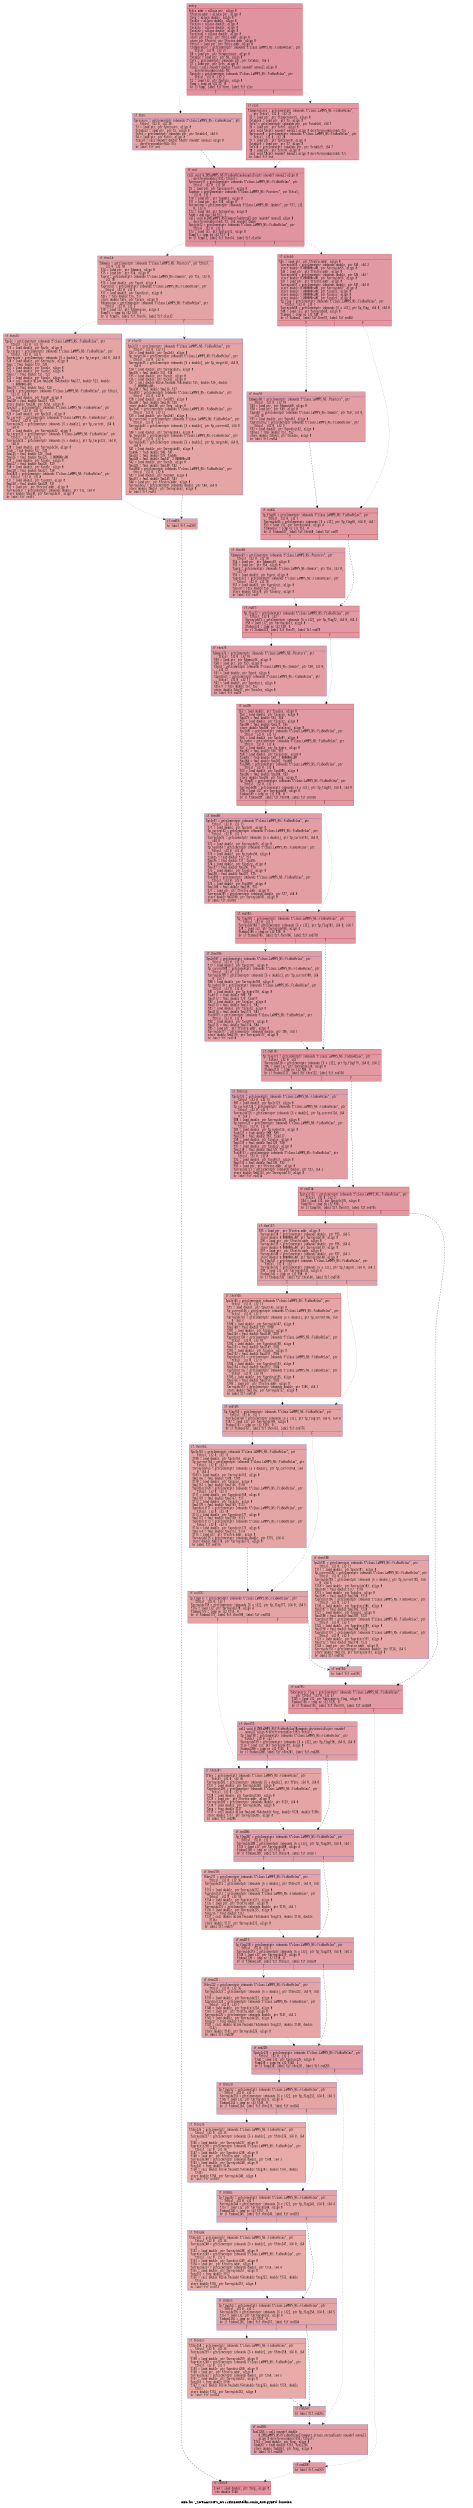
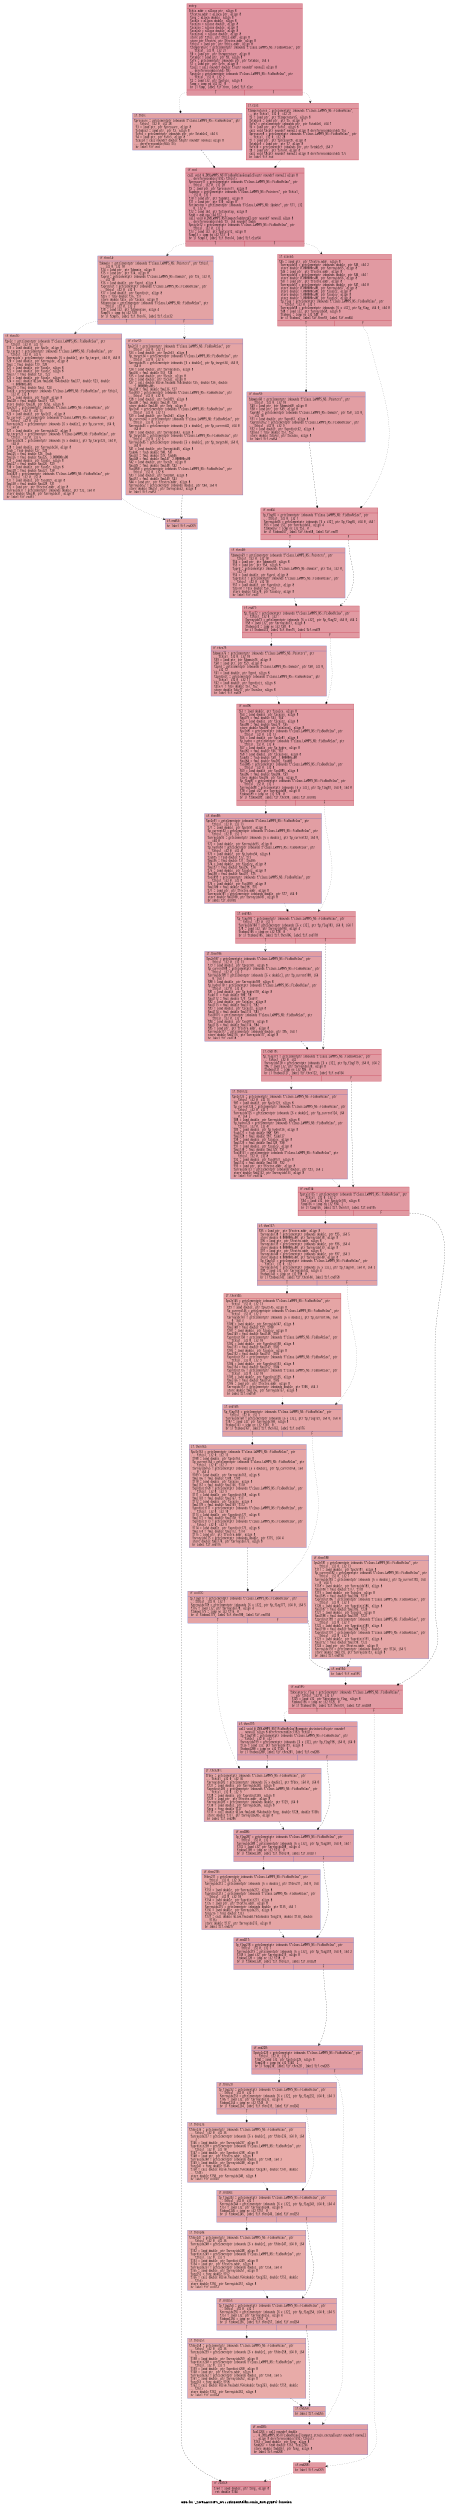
(261, 2008) -> none
